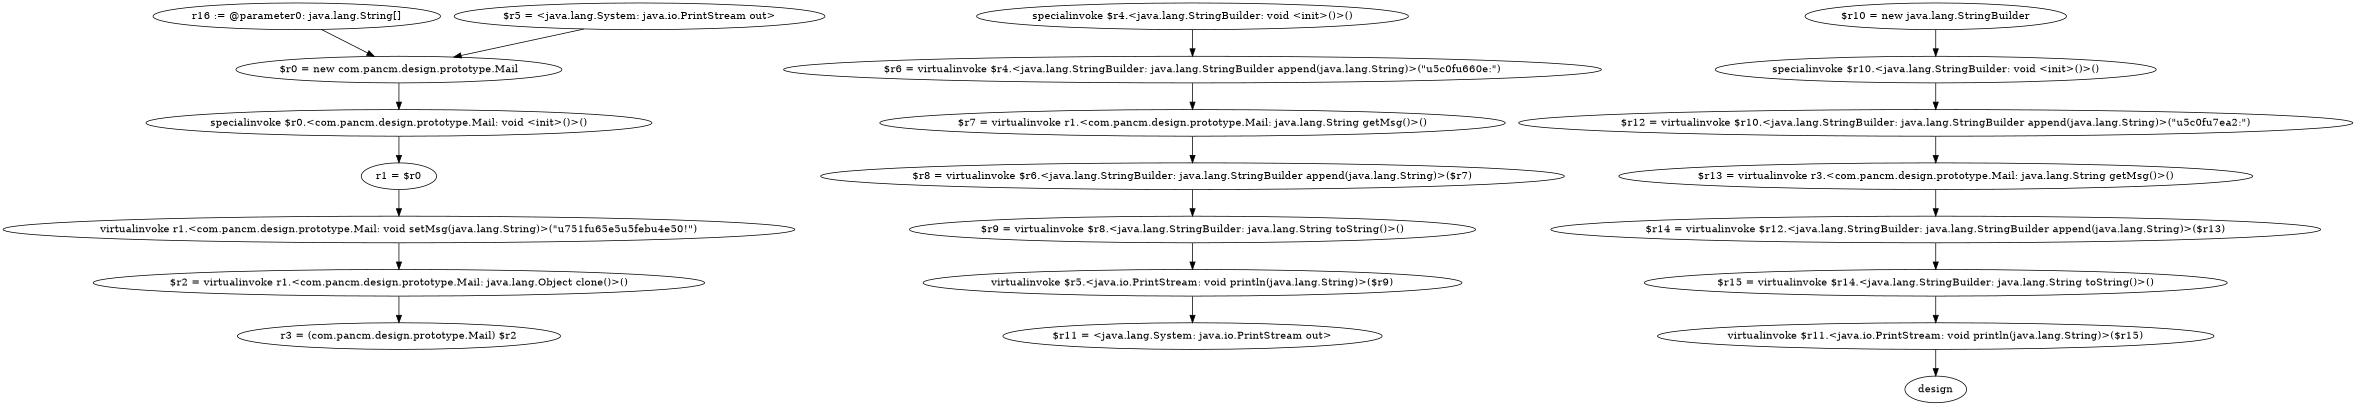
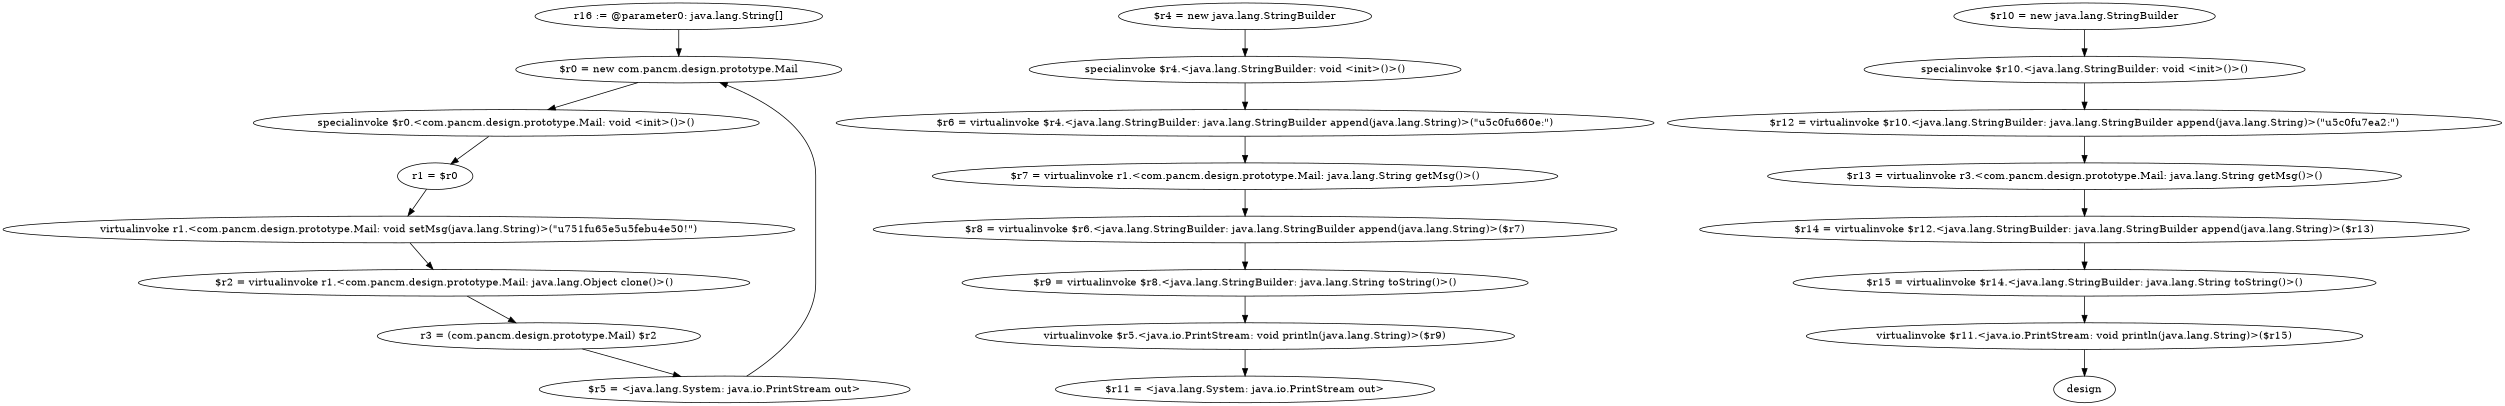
none -> (1245, 16)
none -> (628, 362)
